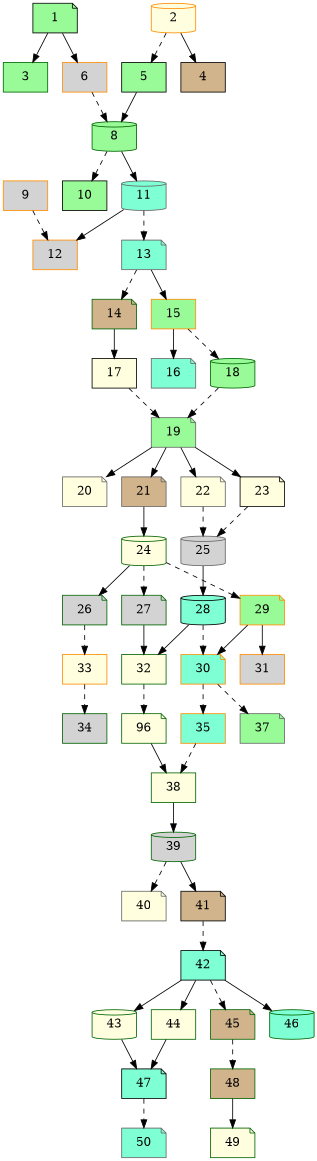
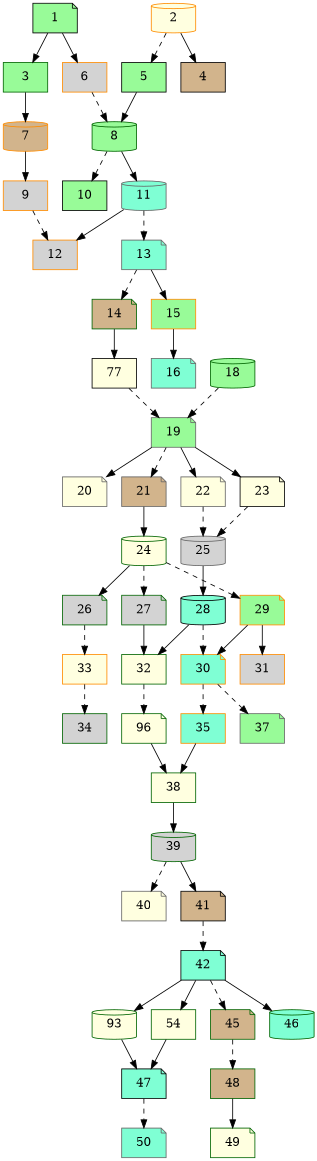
none -> (25, 136)
(200, 341) -> none
(114, 373) -> (114, 373)
(161, 458) -> (161, 458)
(190, 754) -> (190, 754)
(114, 1024) -> (114, 1024)
(173, 1024) -> (173, 1024)
